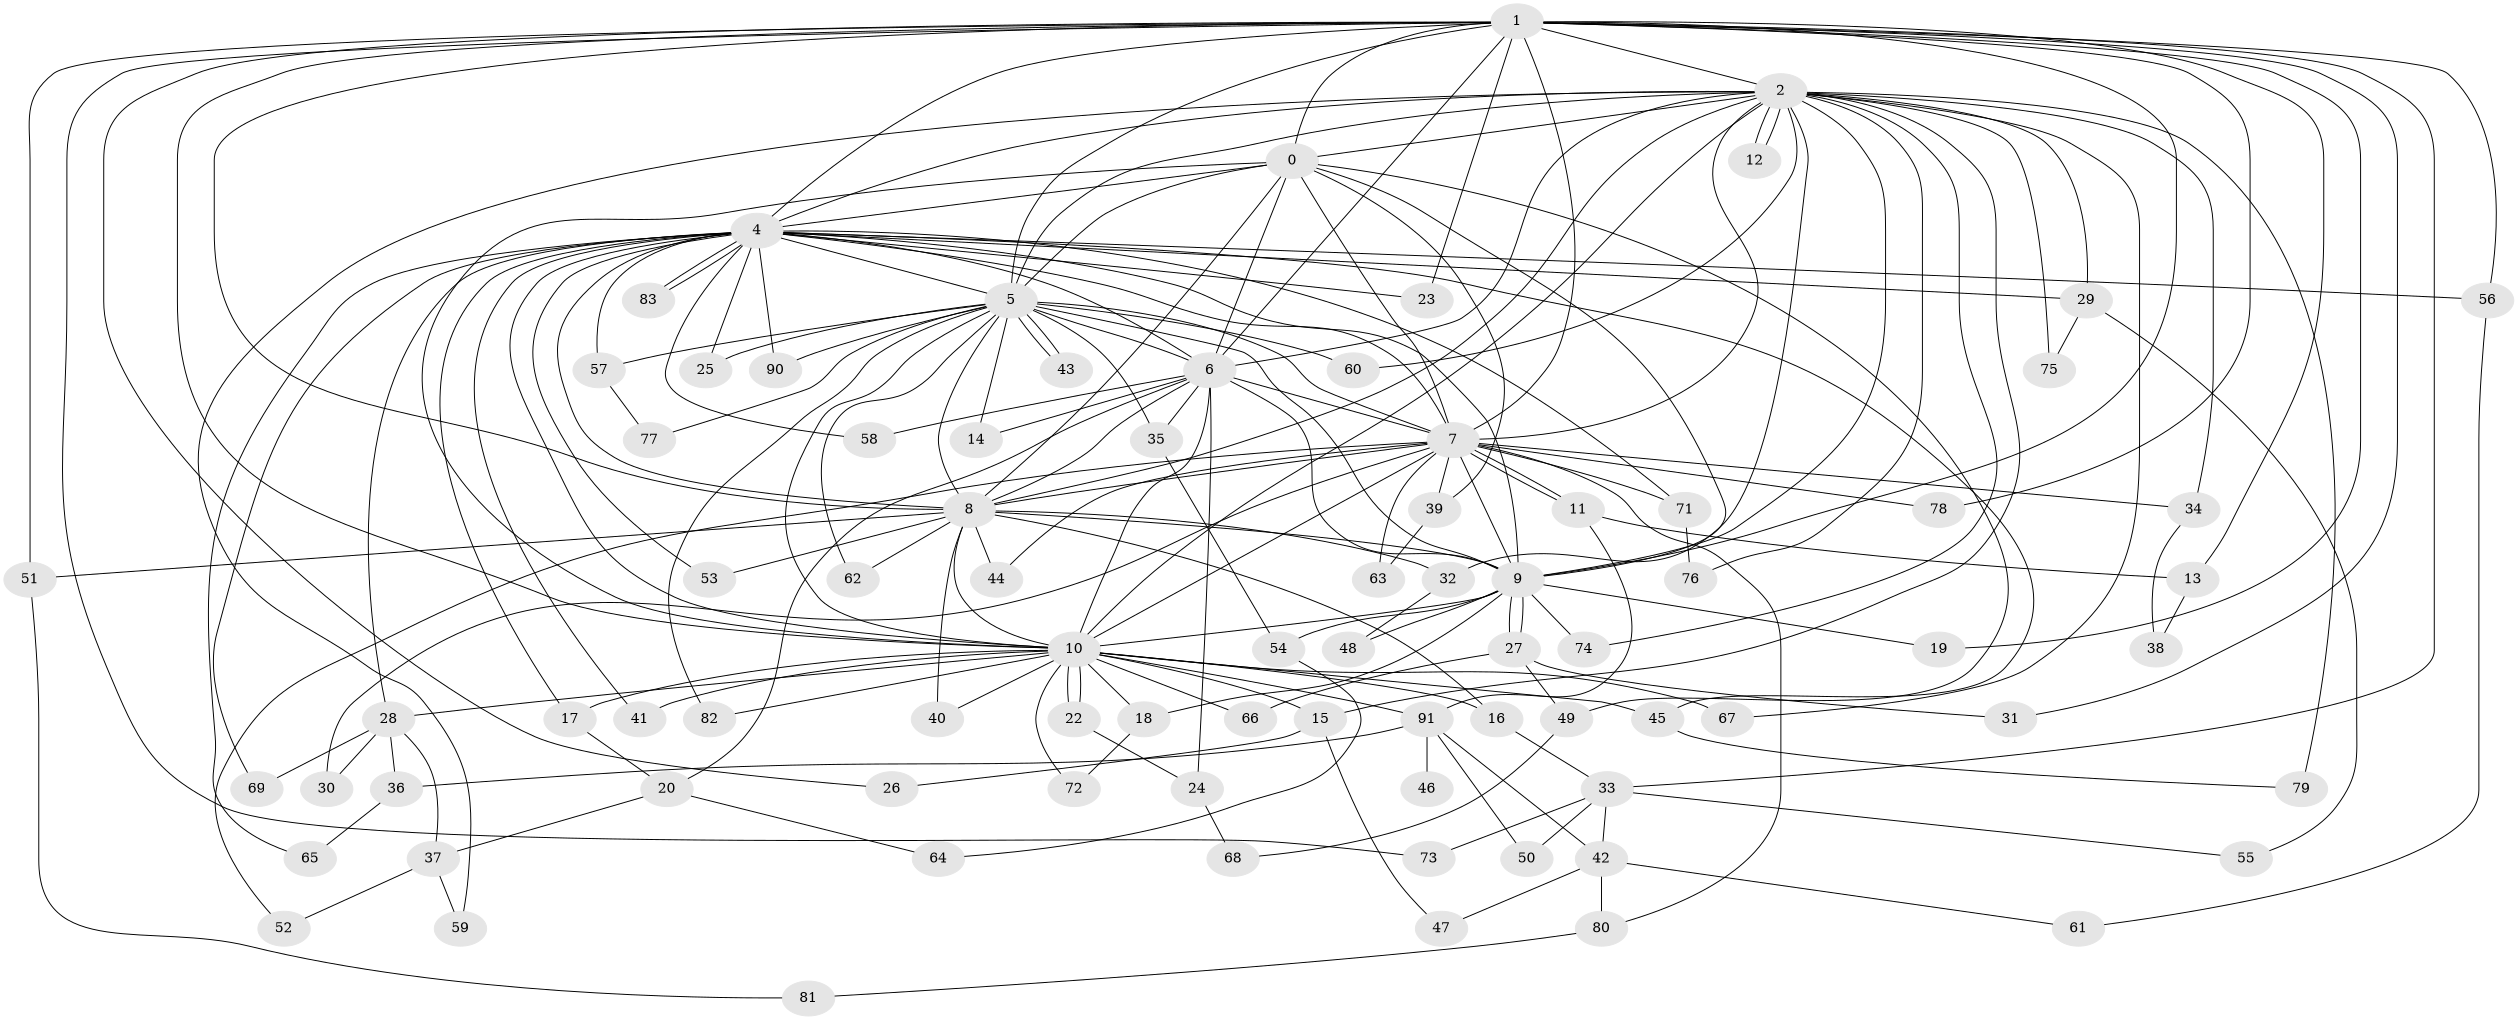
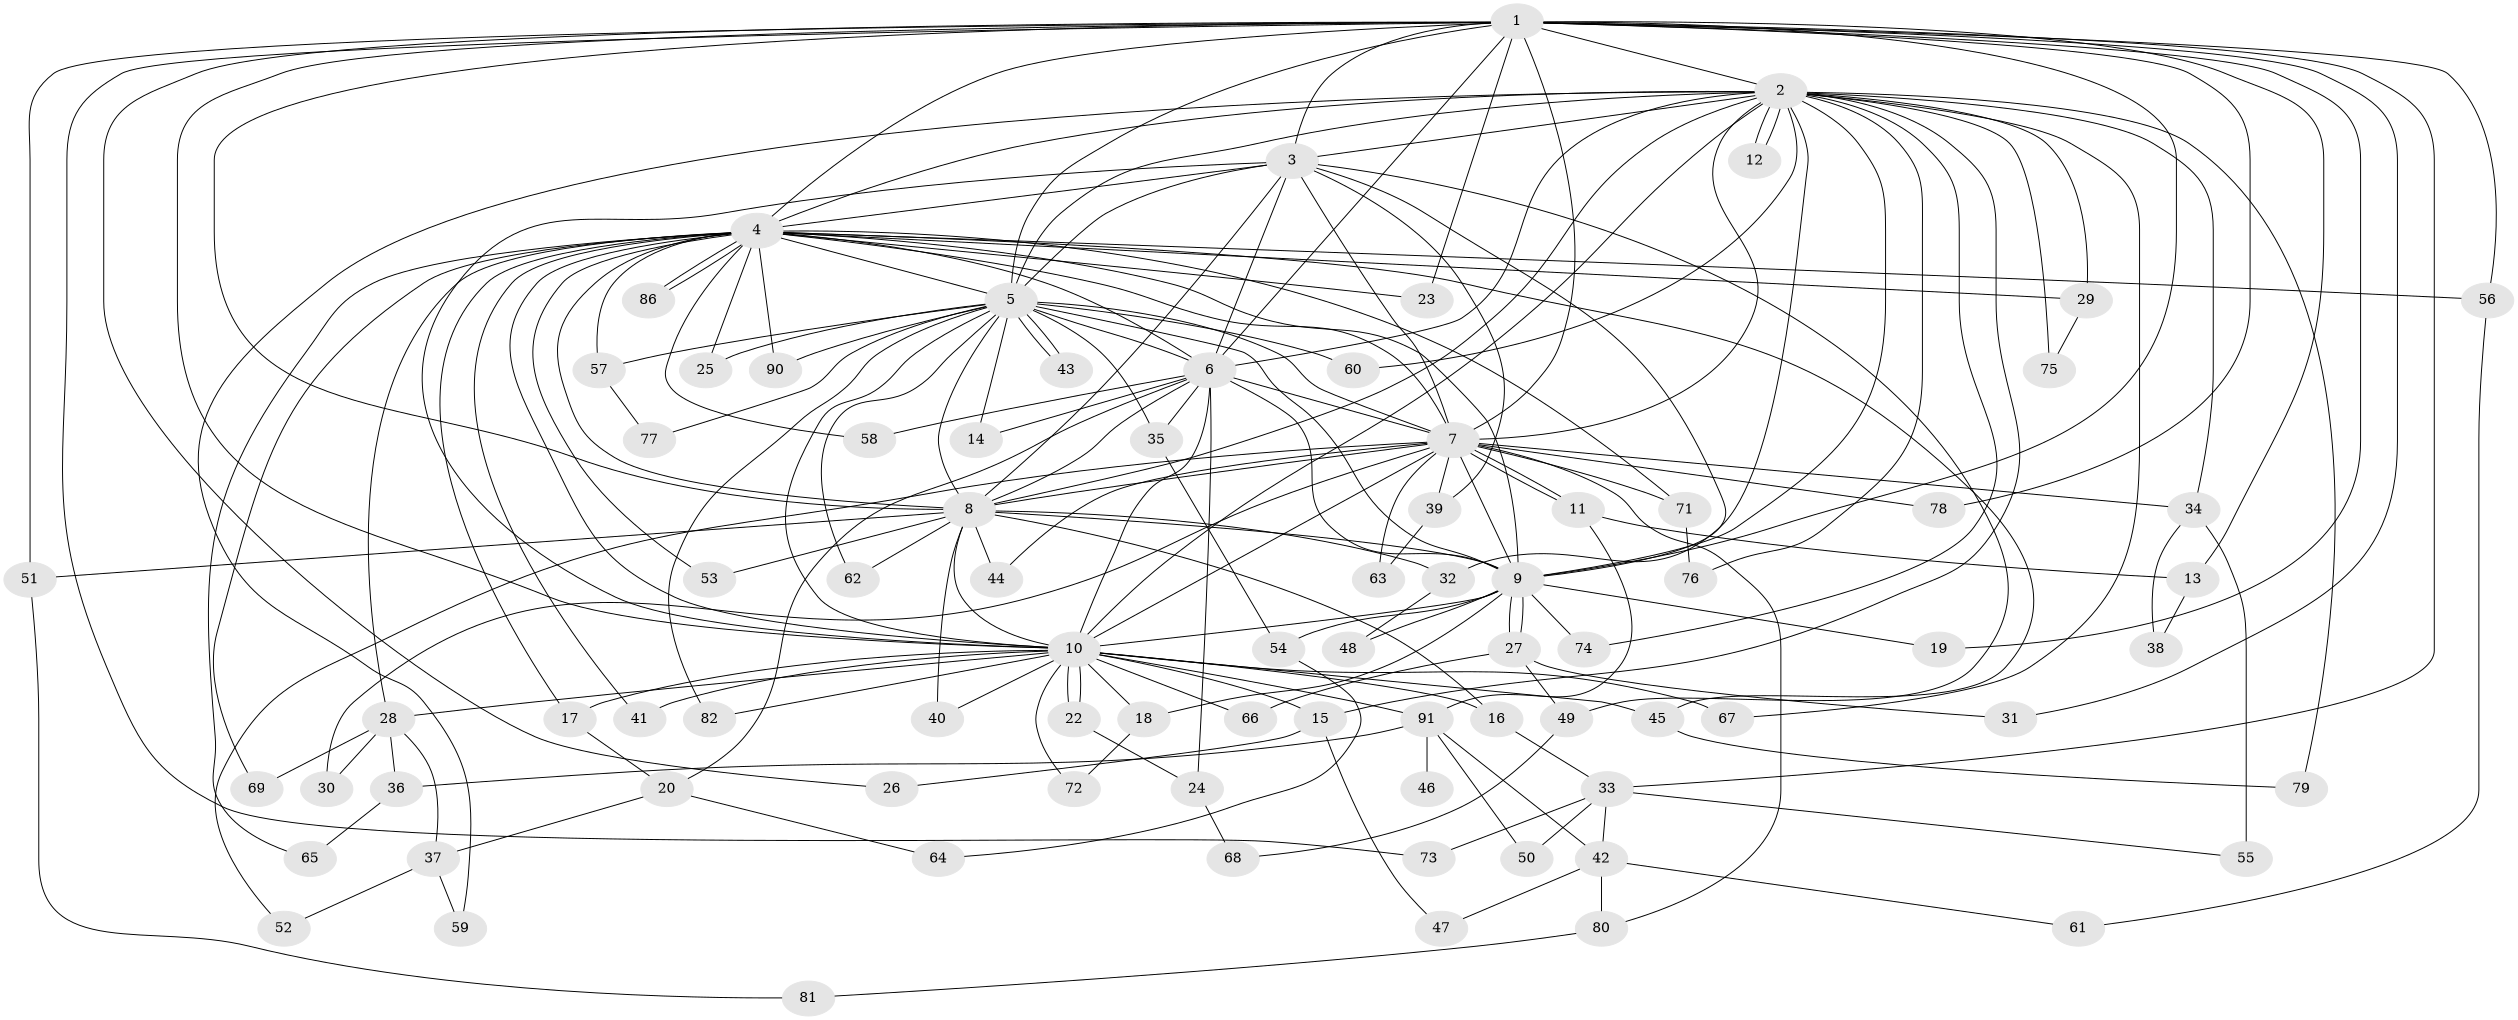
(1292, 161) -> (1292, 161)
(649, 301) -> (649, 301)
(2321, 525) -> (2246, 679)
